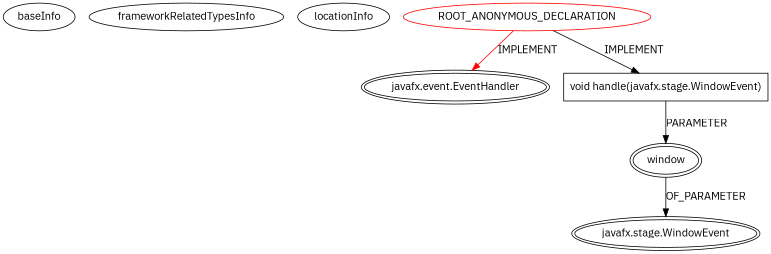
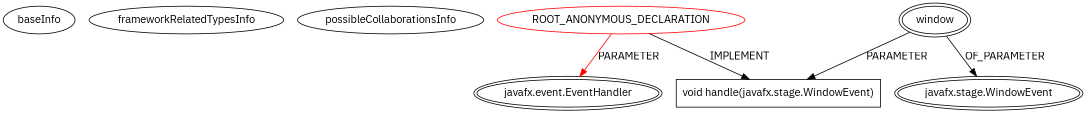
(344, 17) -> none
none -> (391, 20)
(528, 50) -> (629, 57)
(666, 118) -> (862, 54)
